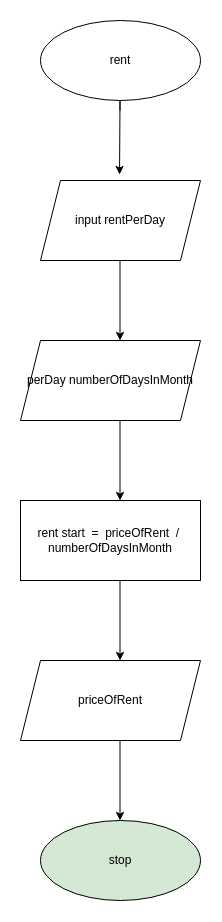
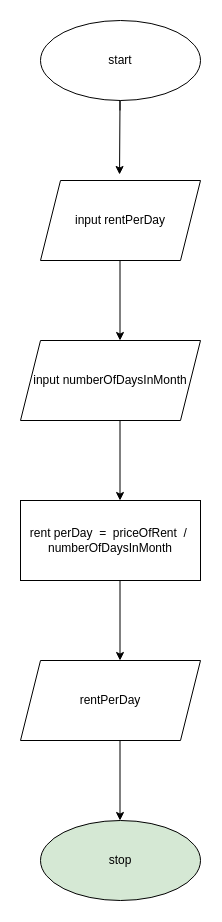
(121, 61) -> (121, 61)
(111, 381) -> (111, 381)
(111, 541) -> (111, 541)
(111, 701) -> (111, 701)
